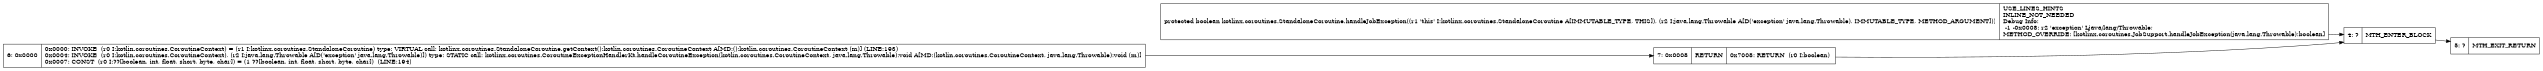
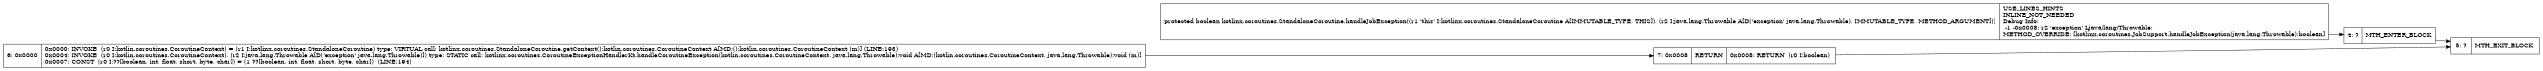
(2504, 46) -> (2504, 46)
(2088, 55) -> (2141, 51)
(1781, 56) -> (1781, 56)
